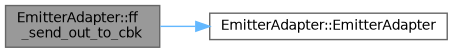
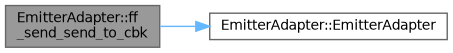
(83, 26) -> (83, 26)
